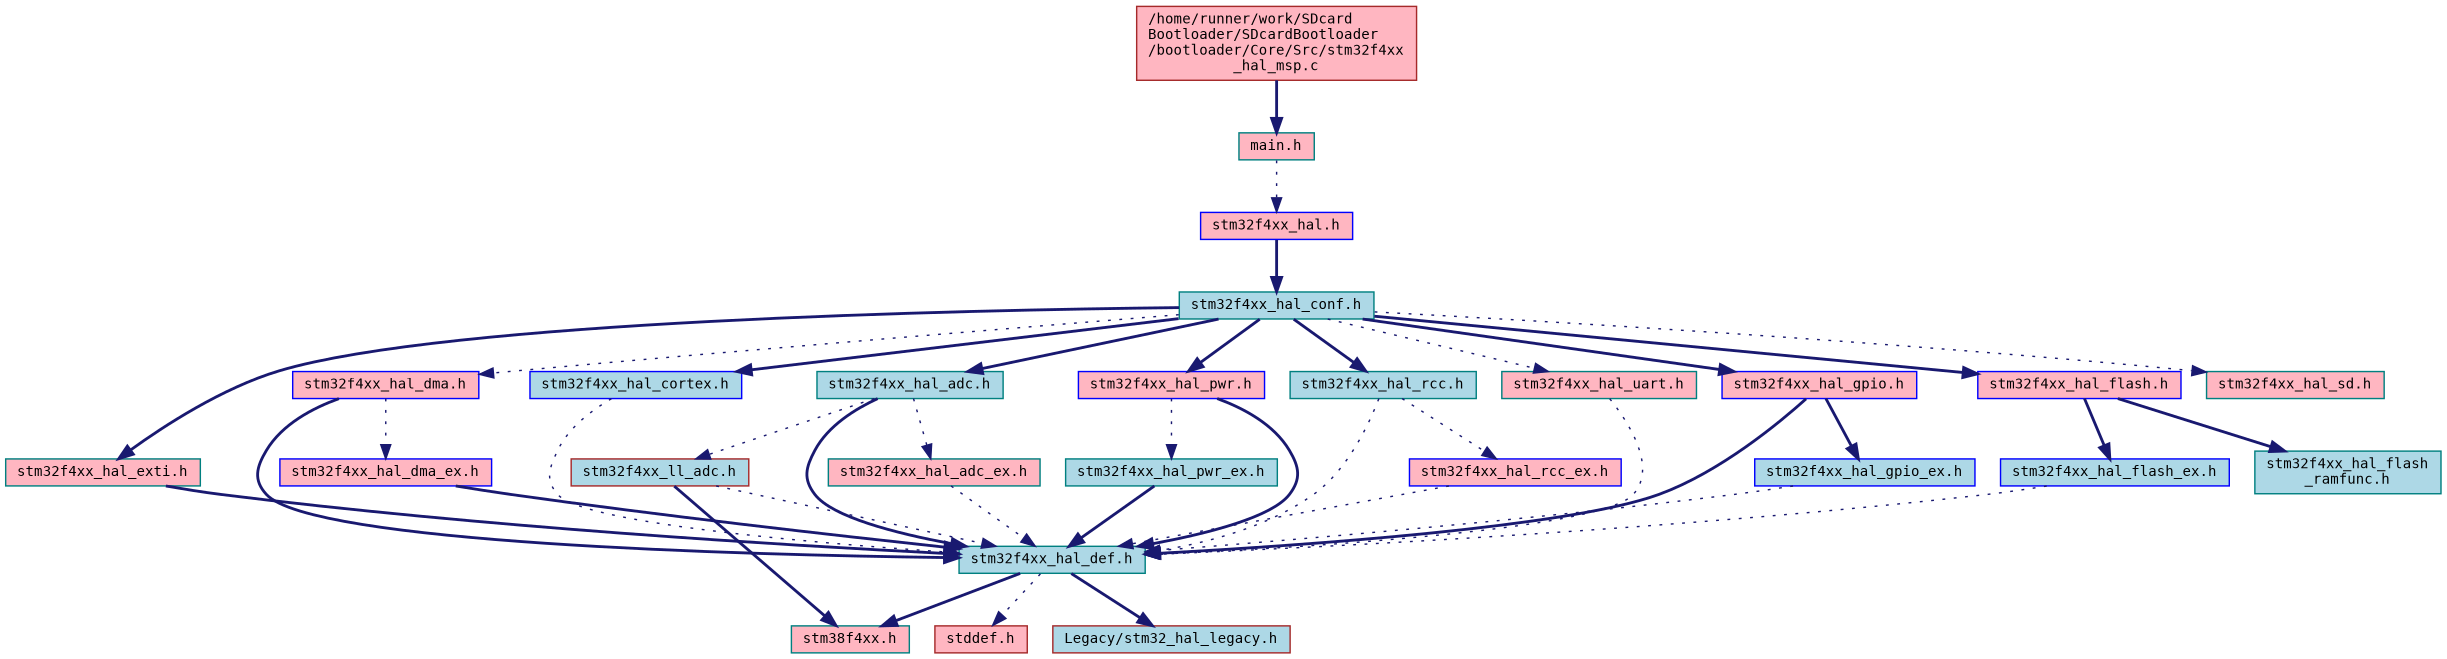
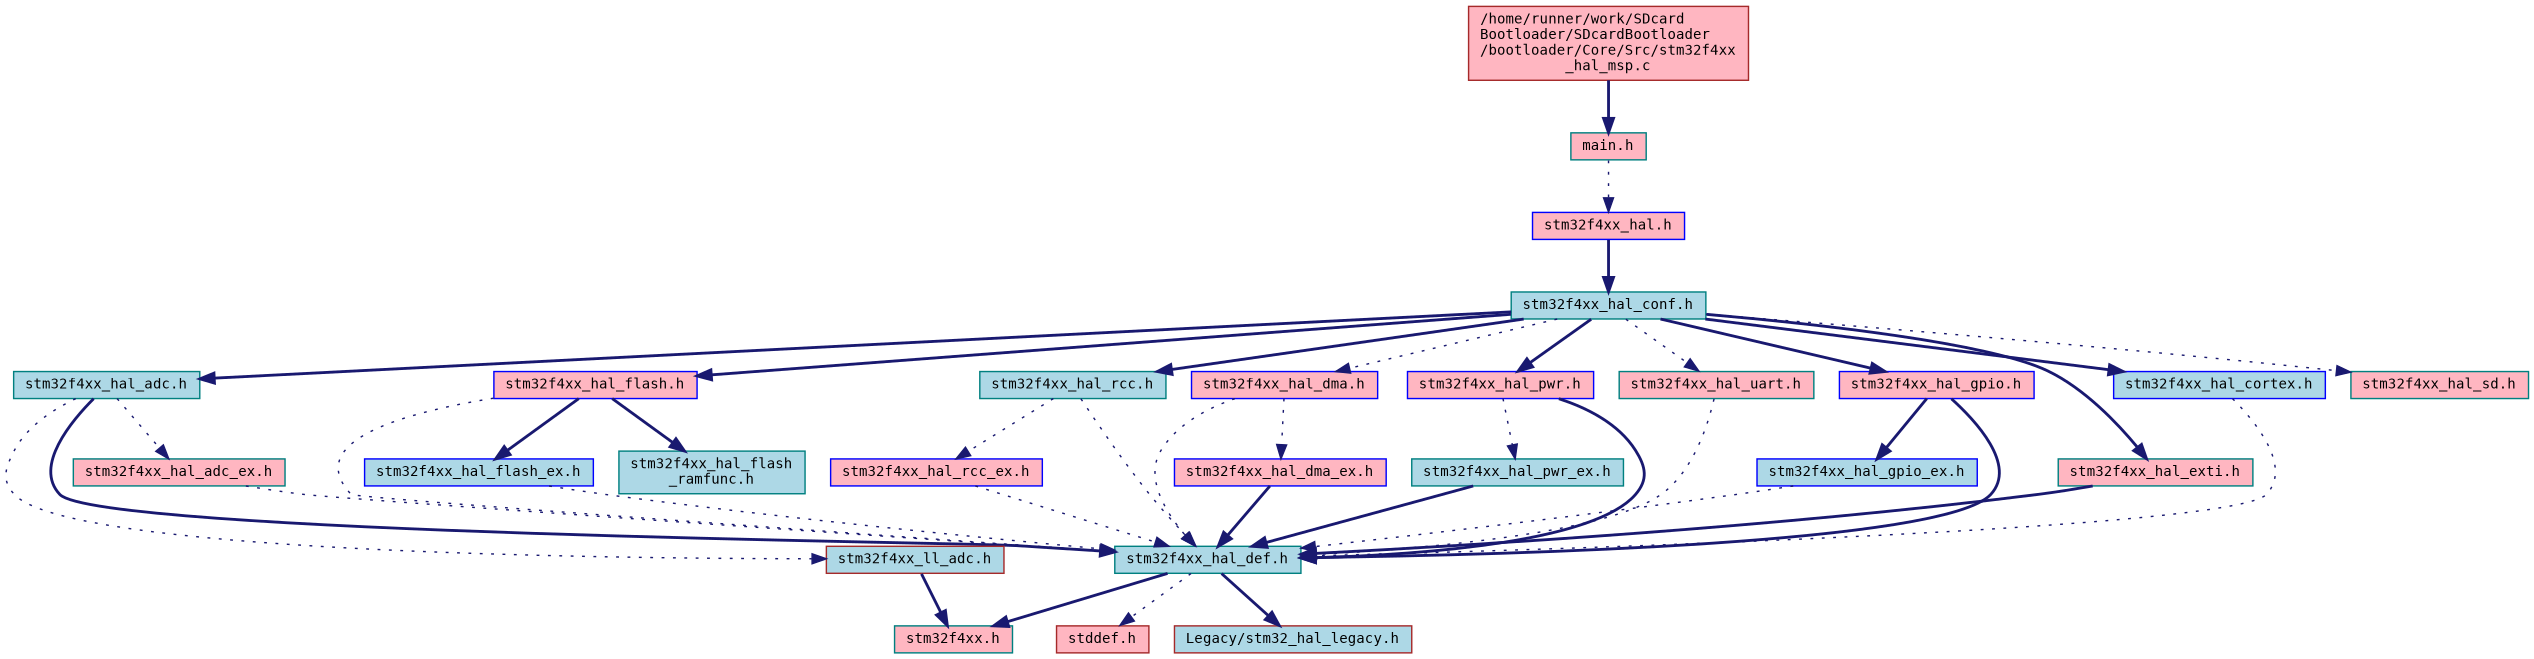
(816, 507) -> (621, 516)
(533, 542) -> (1161, 451)
(850, 639) -> (954, 639)
